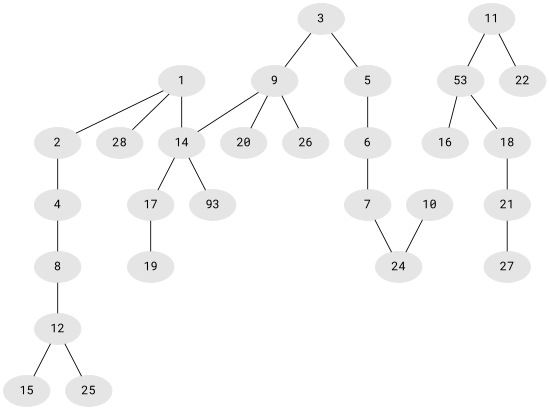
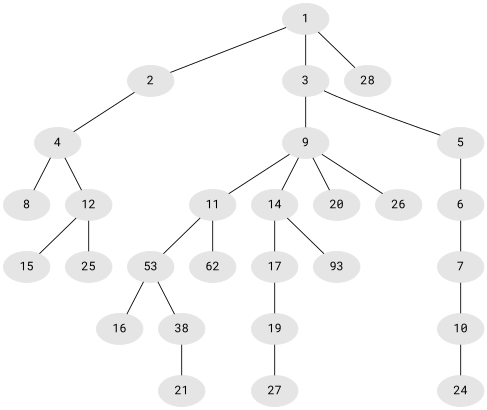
(523, 81) -> (213, 267)
(182, 112) -> (306, 50)
(507, 143) -> (182, 329)
none -> (259, 174)
(383, 236) -> (461, 298)
(507, 236) -> (275, 360)
(58, 298) -> (73, 174)
